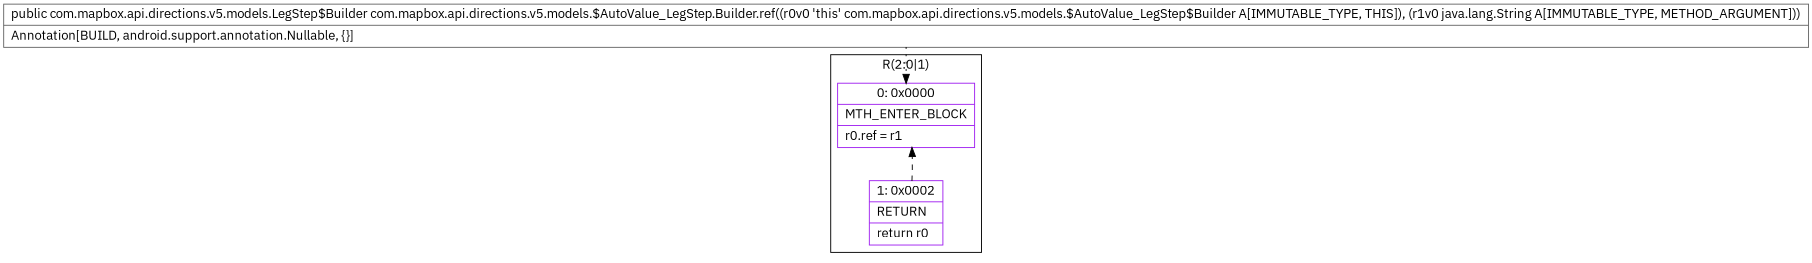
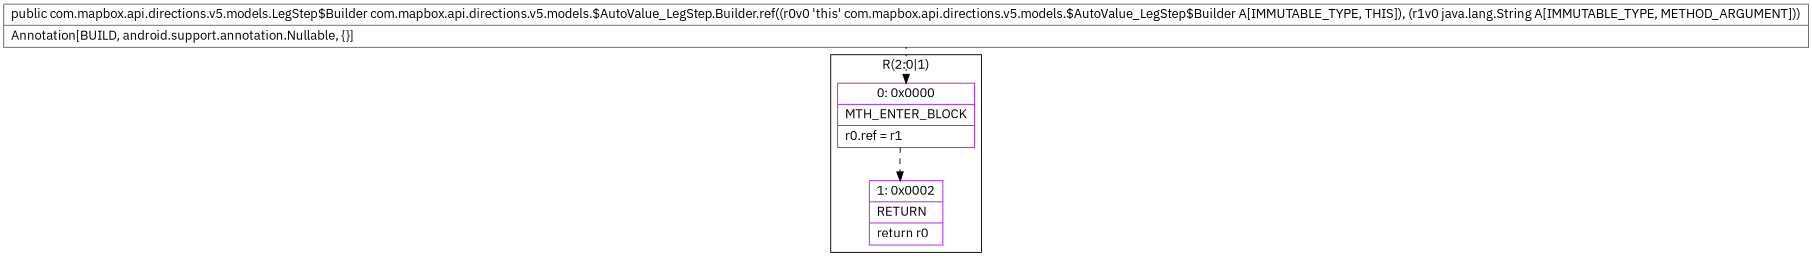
(912, 169) -> (900, 160)
